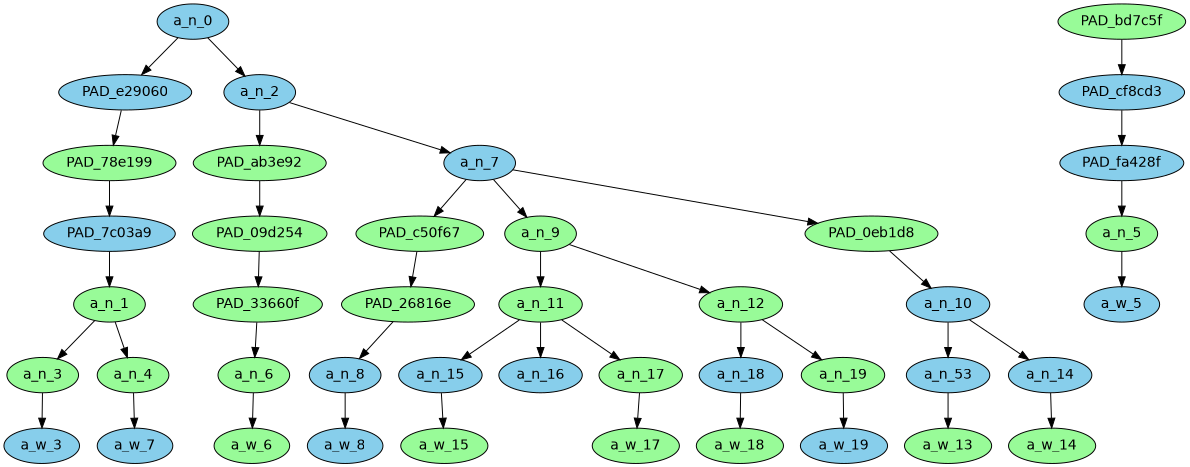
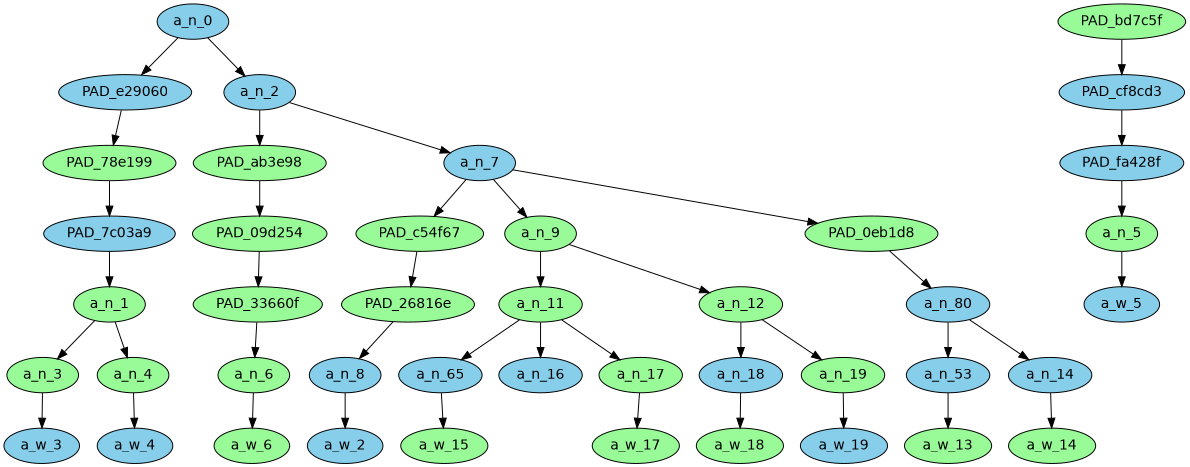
(260, 163) -> (260, 163)
(420, 234) -> (420, 234)
(948, 304) -> (948, 304)
(440, 375) -> (440, 375)
(135, 446) -> (135, 446)
(345, 446) -> (345, 446)
